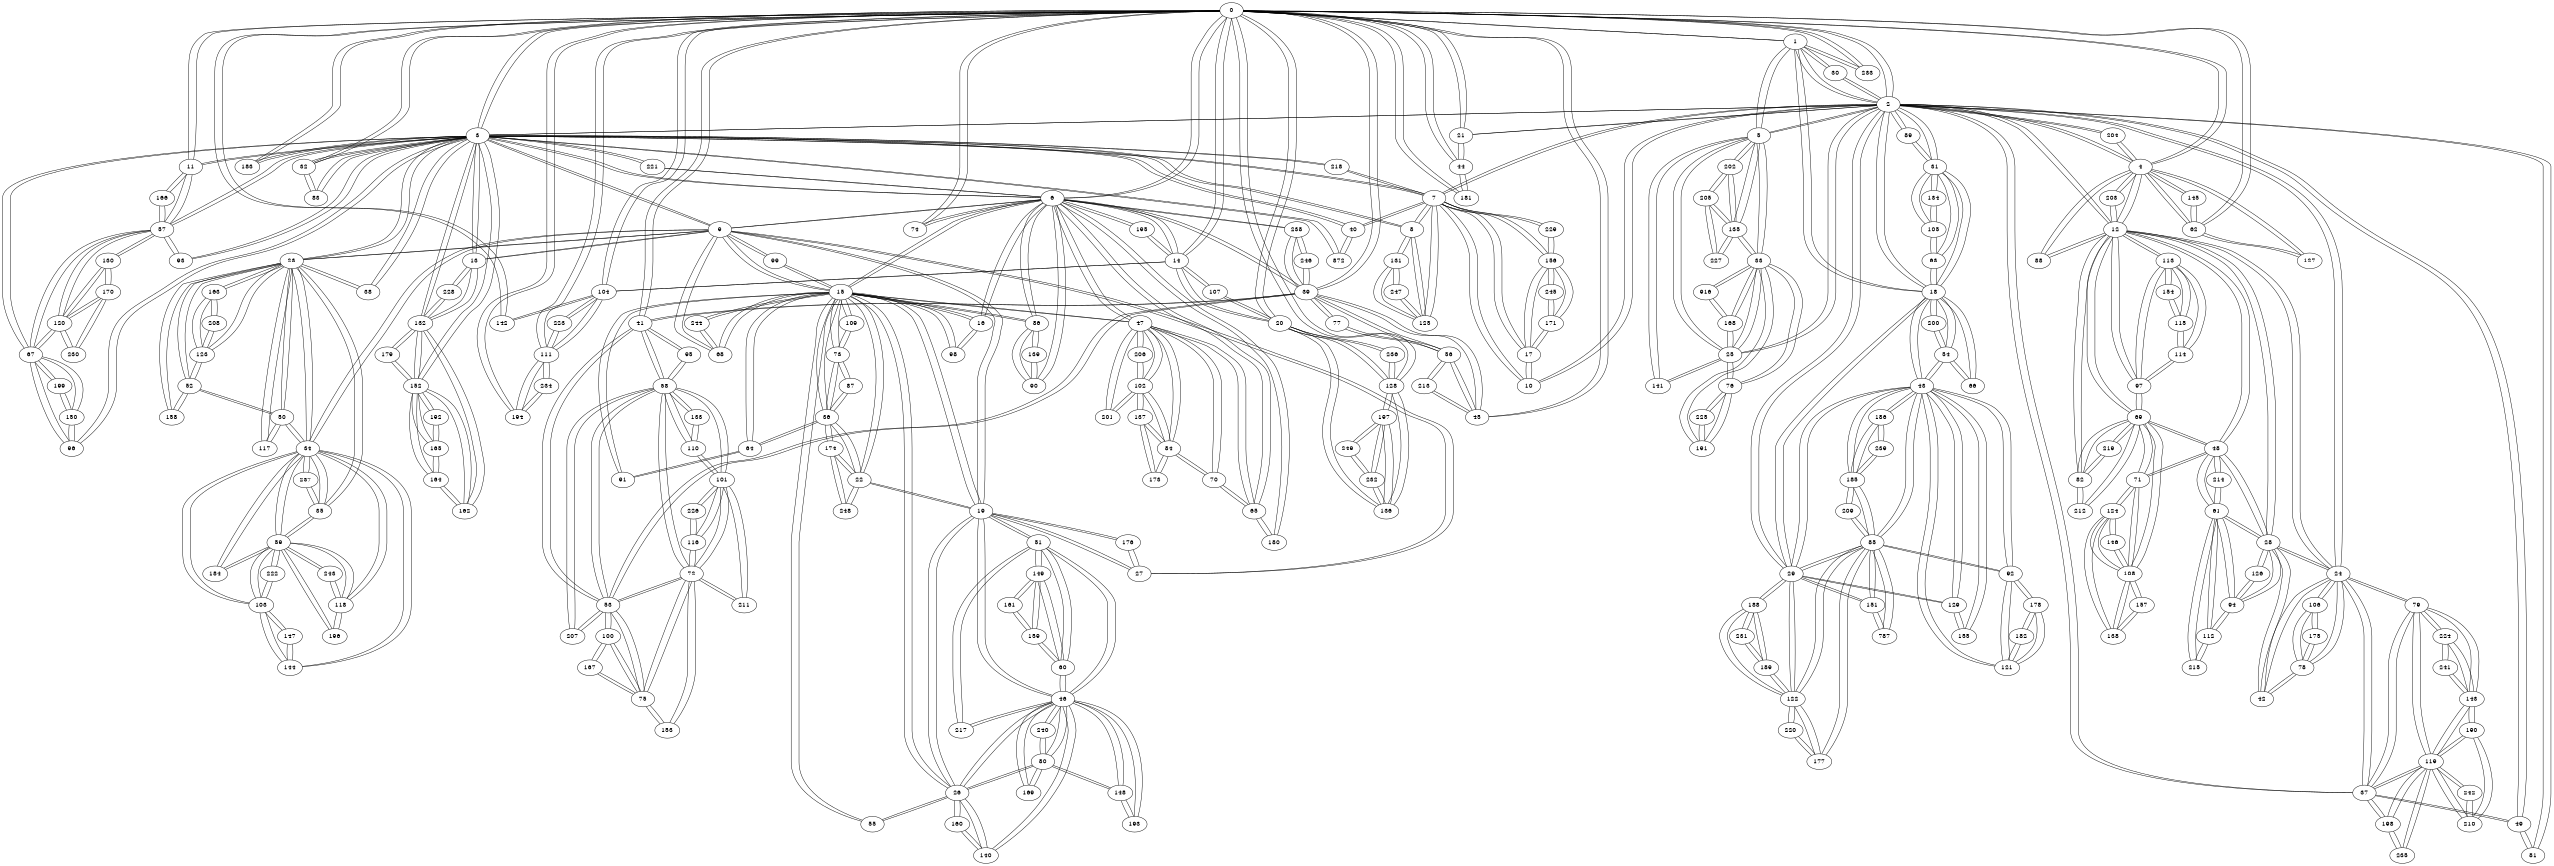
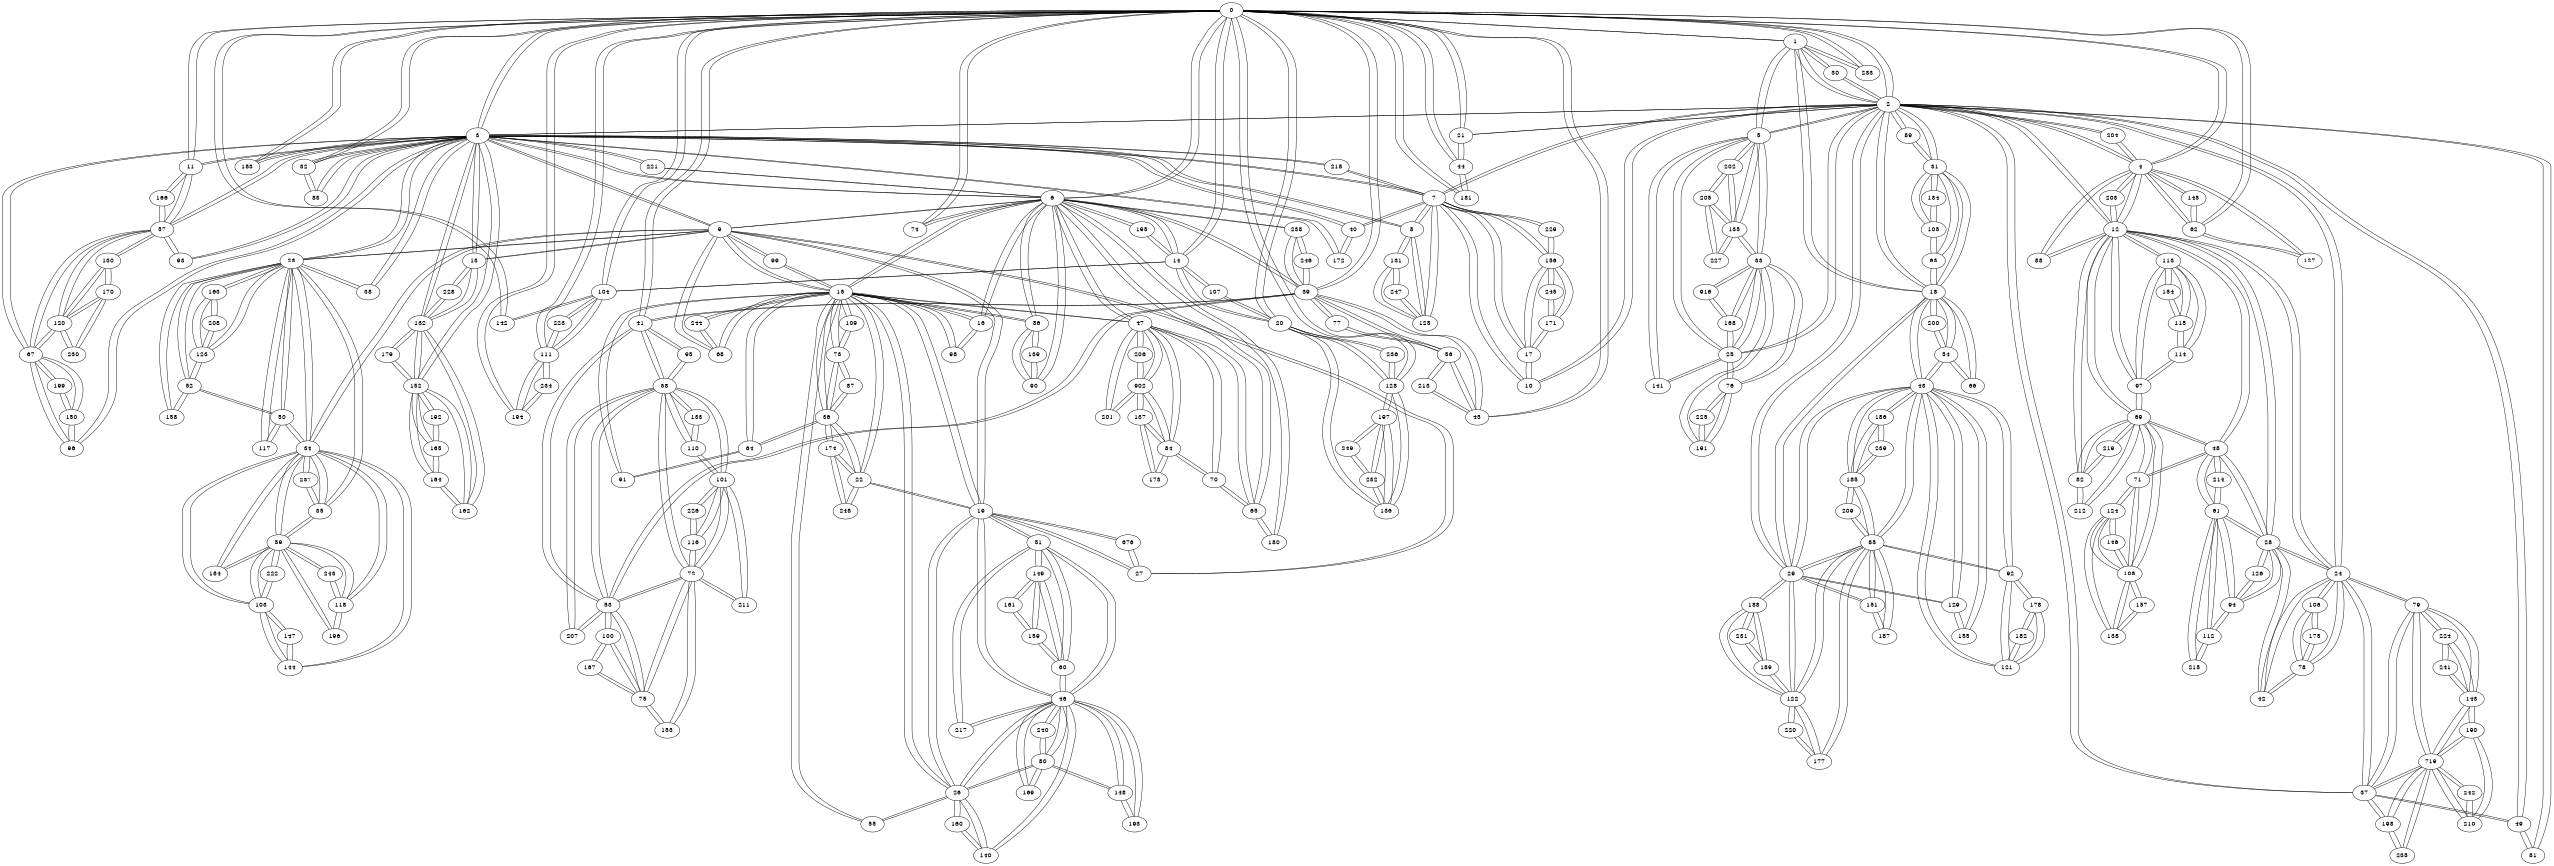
(1339, 261) -> (1339, 261)
(1140, 386) -> (1140, 386)
(1128, 543) -> (1128, 543)
(1885, 636) -> (1885, 636)
(2431, 762) -> (2431, 762)
